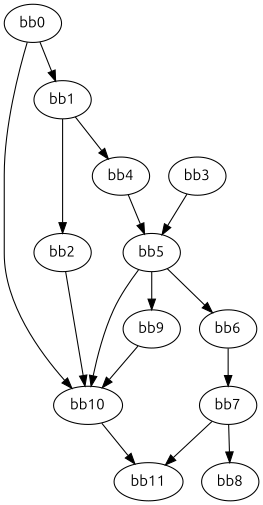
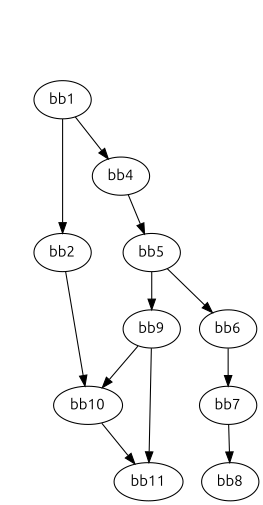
(33, 23) -> none
(197, 176) -> none
(109, 320) -> none
(193, 439) -> (150, 400)
